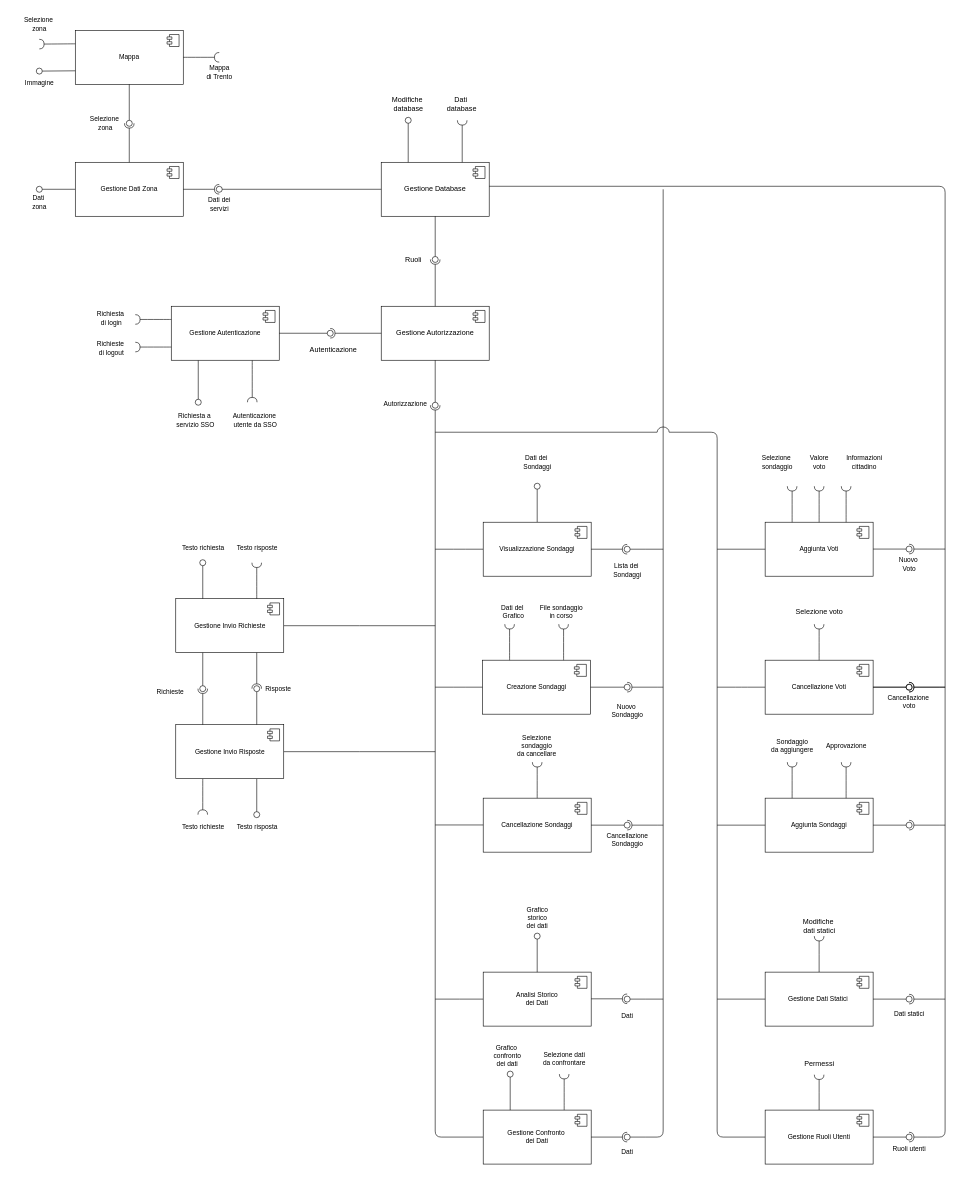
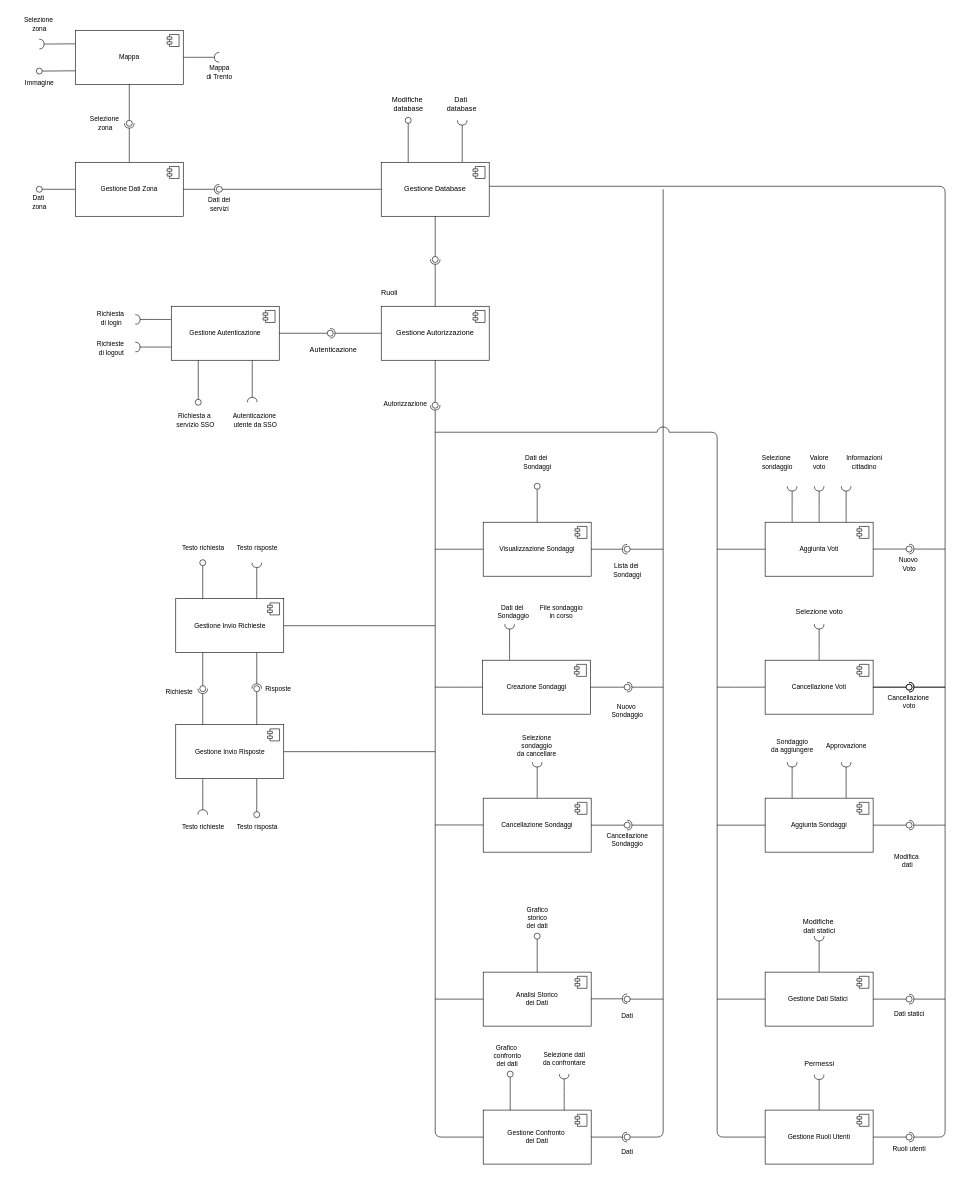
(414, 260) -> (390, 293)
(514, 612) -> (514, 612)
(564, 645) -> none
(170, 692) -> (179, 692)
none -> (908, 861)
